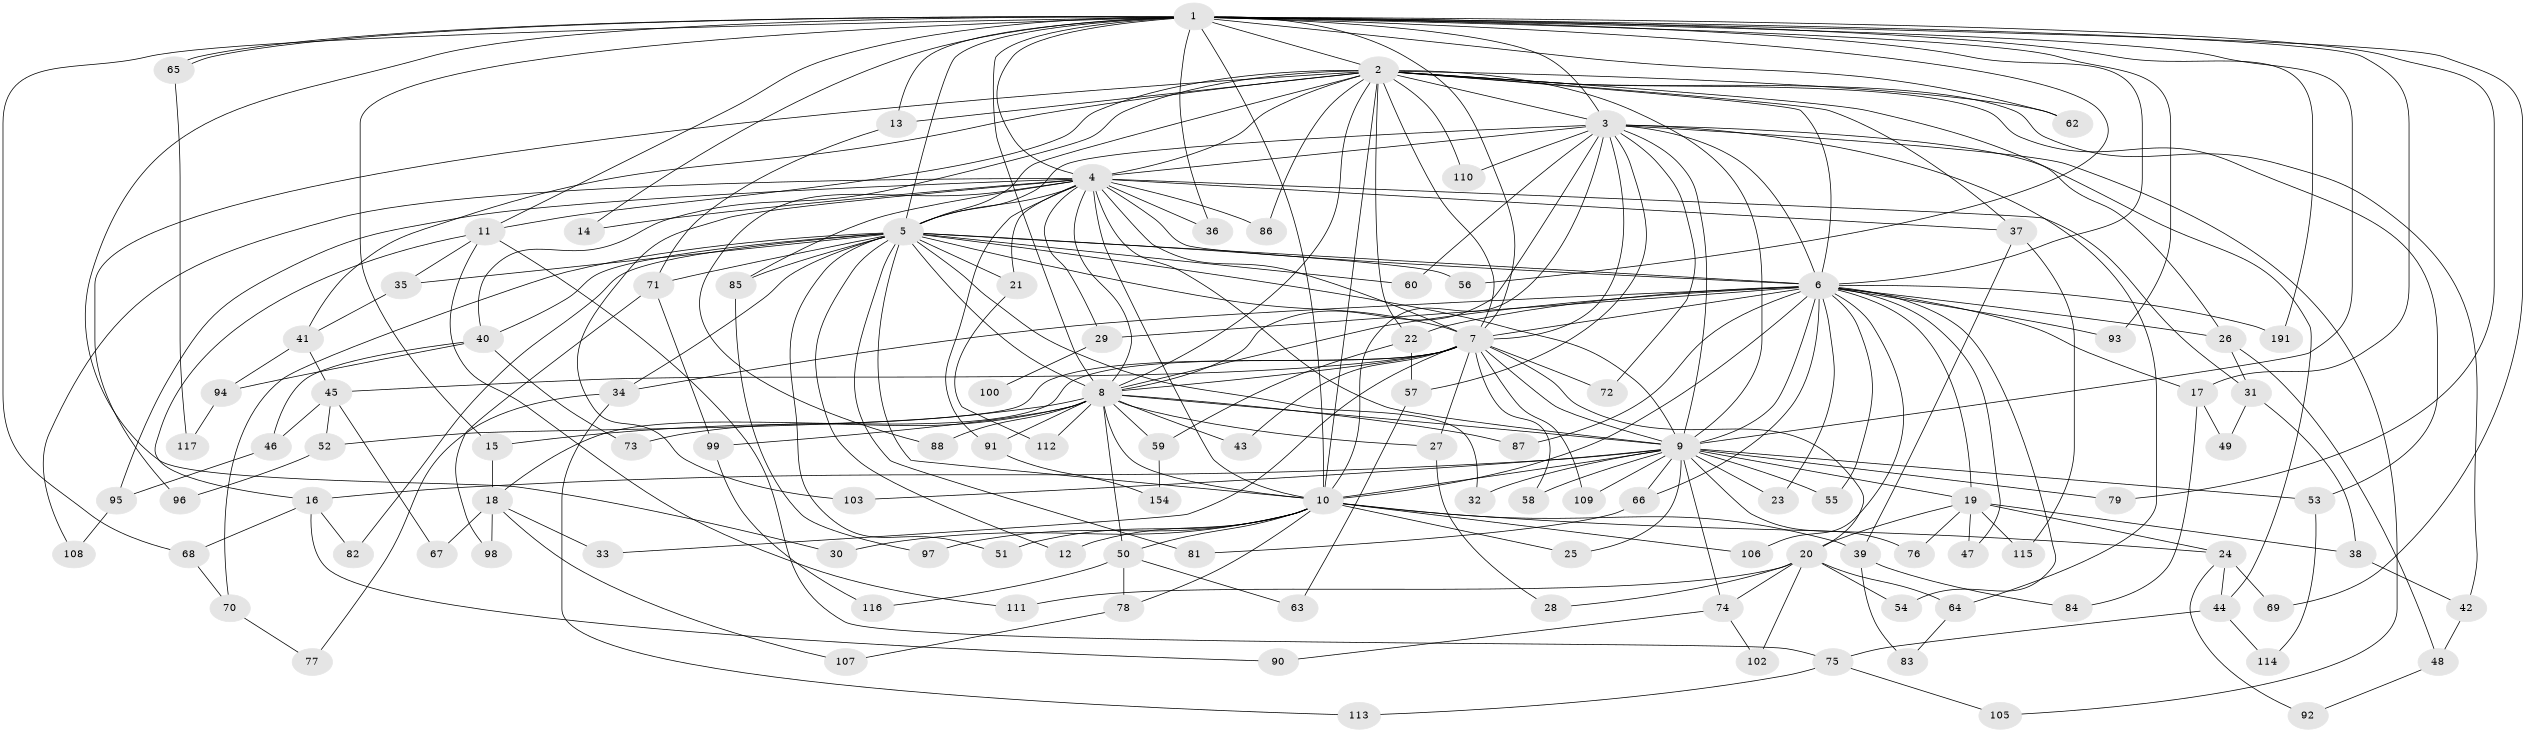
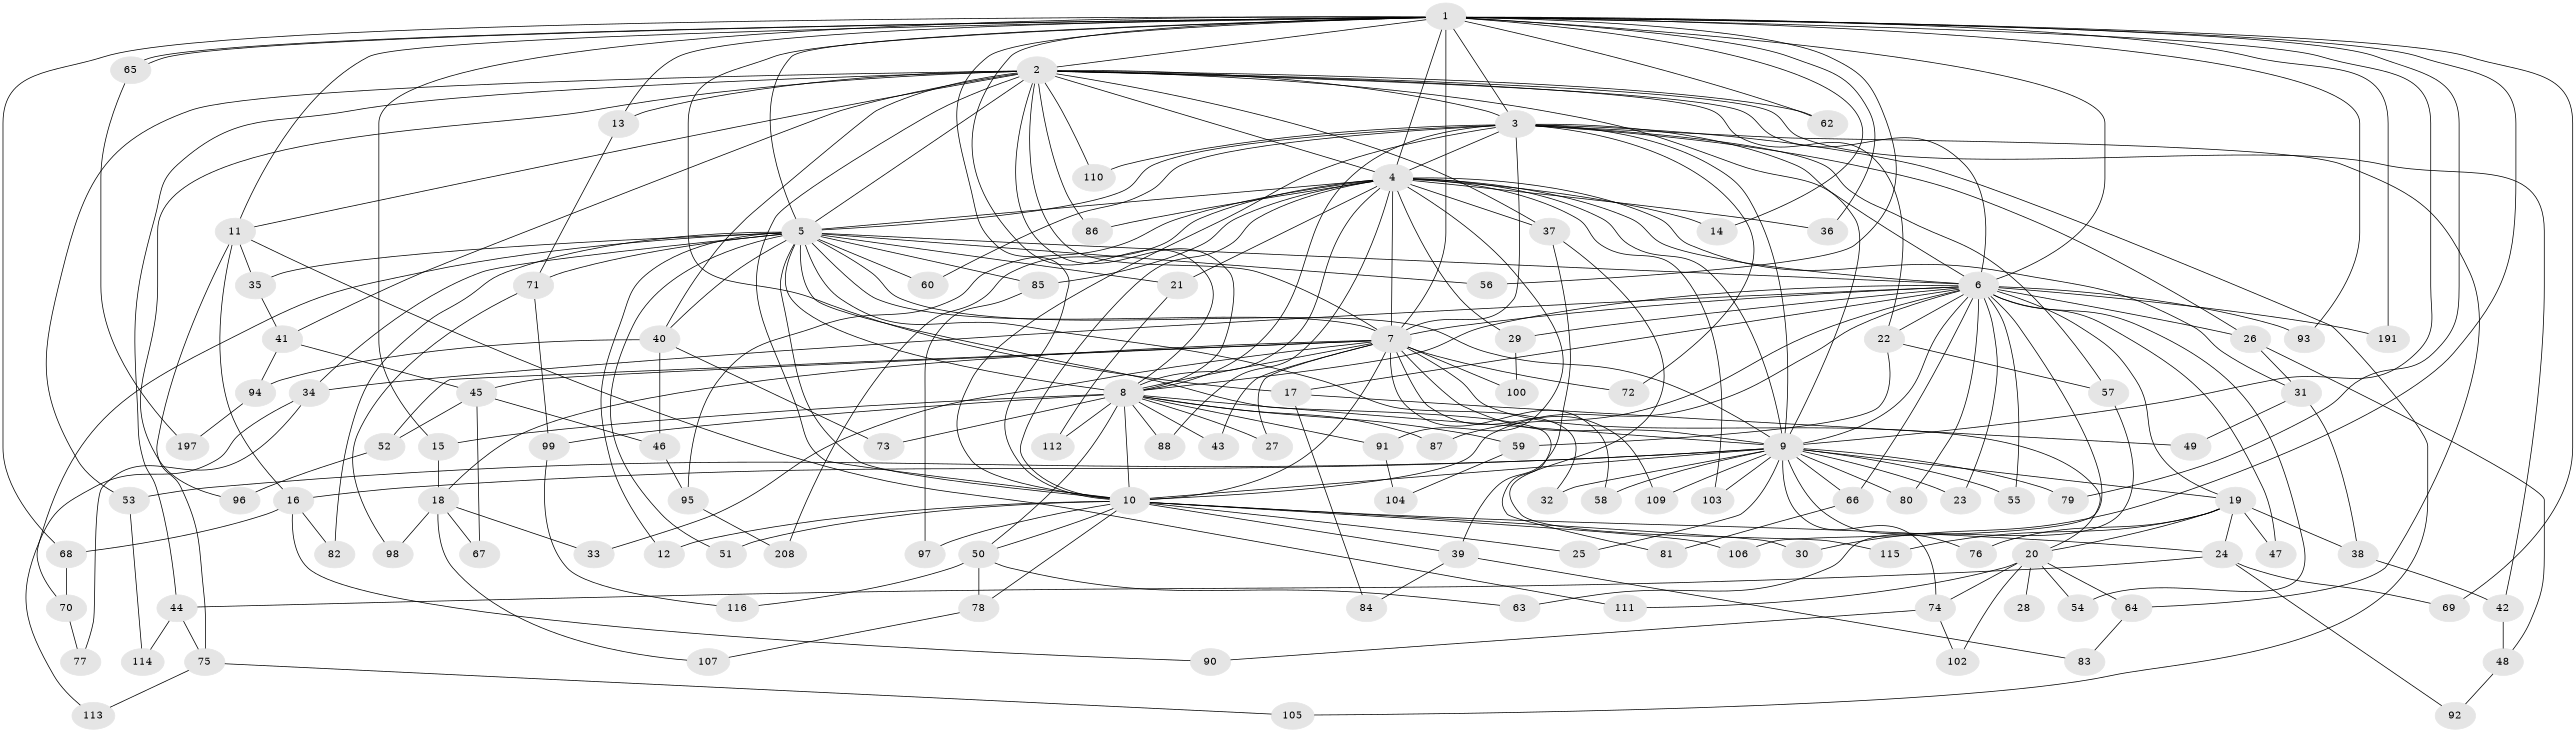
none -> (1465, 371)
(188, 447) -> (188, 447)
none -> (1299, 461)
(1160, 501) -> (1396, 501)
none -> (1907, 501)
(1468, 542) -> none
(74, 554) -> (785, 554)
